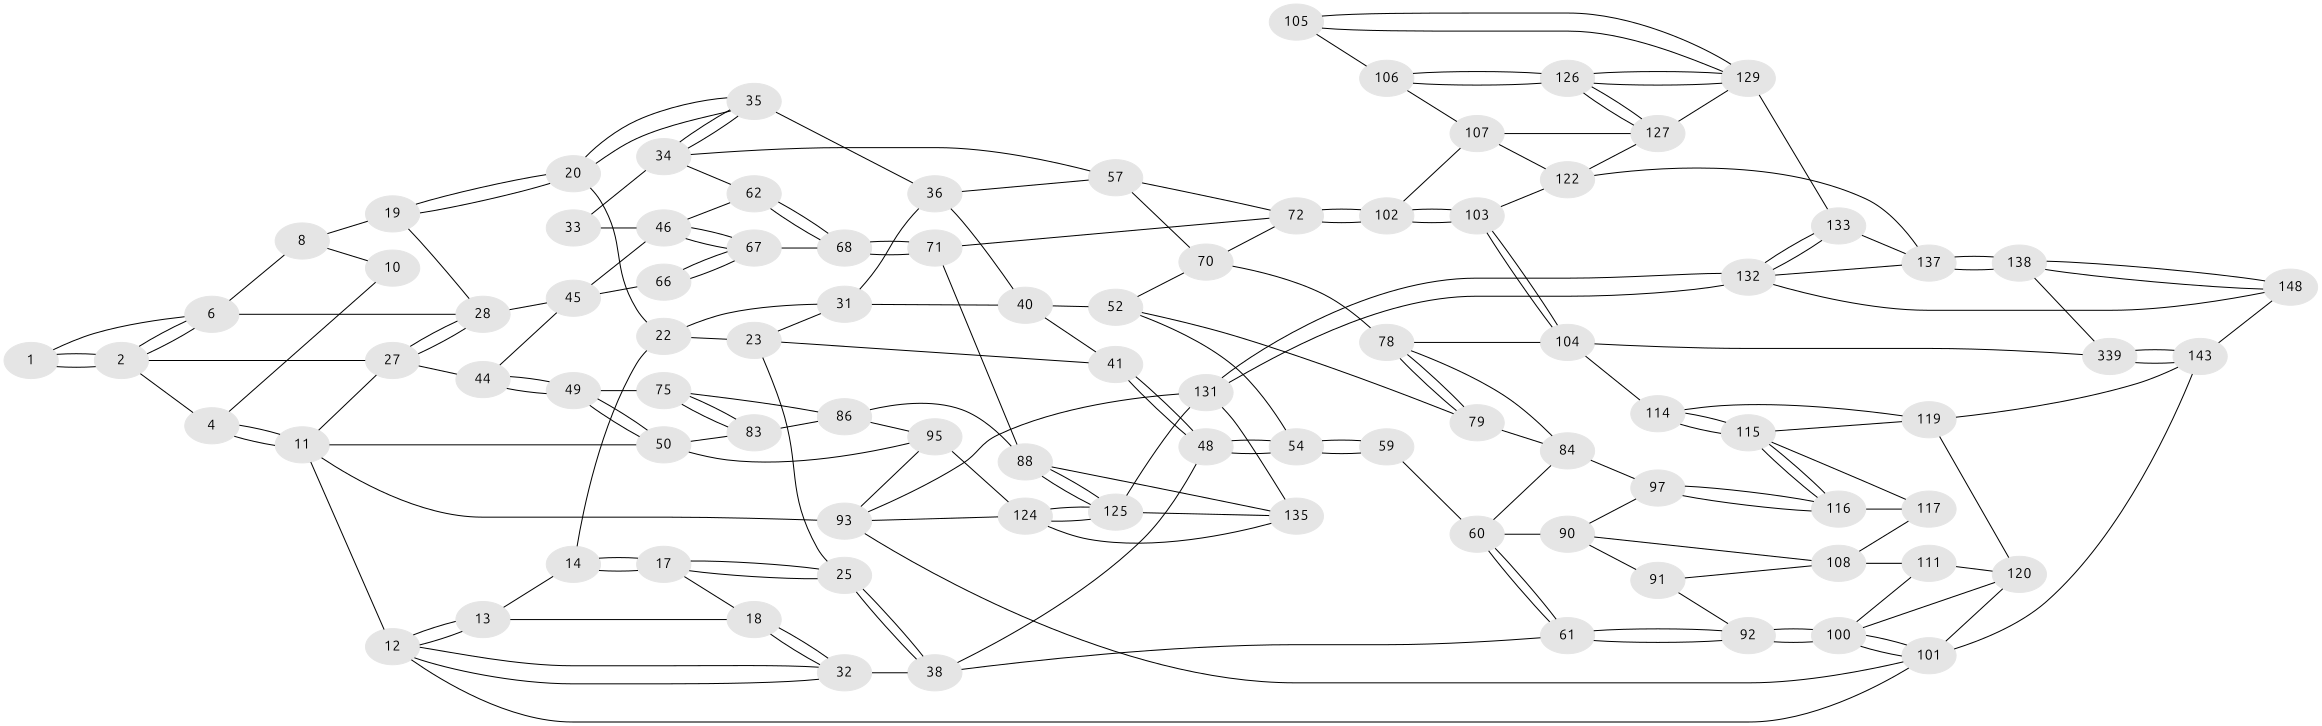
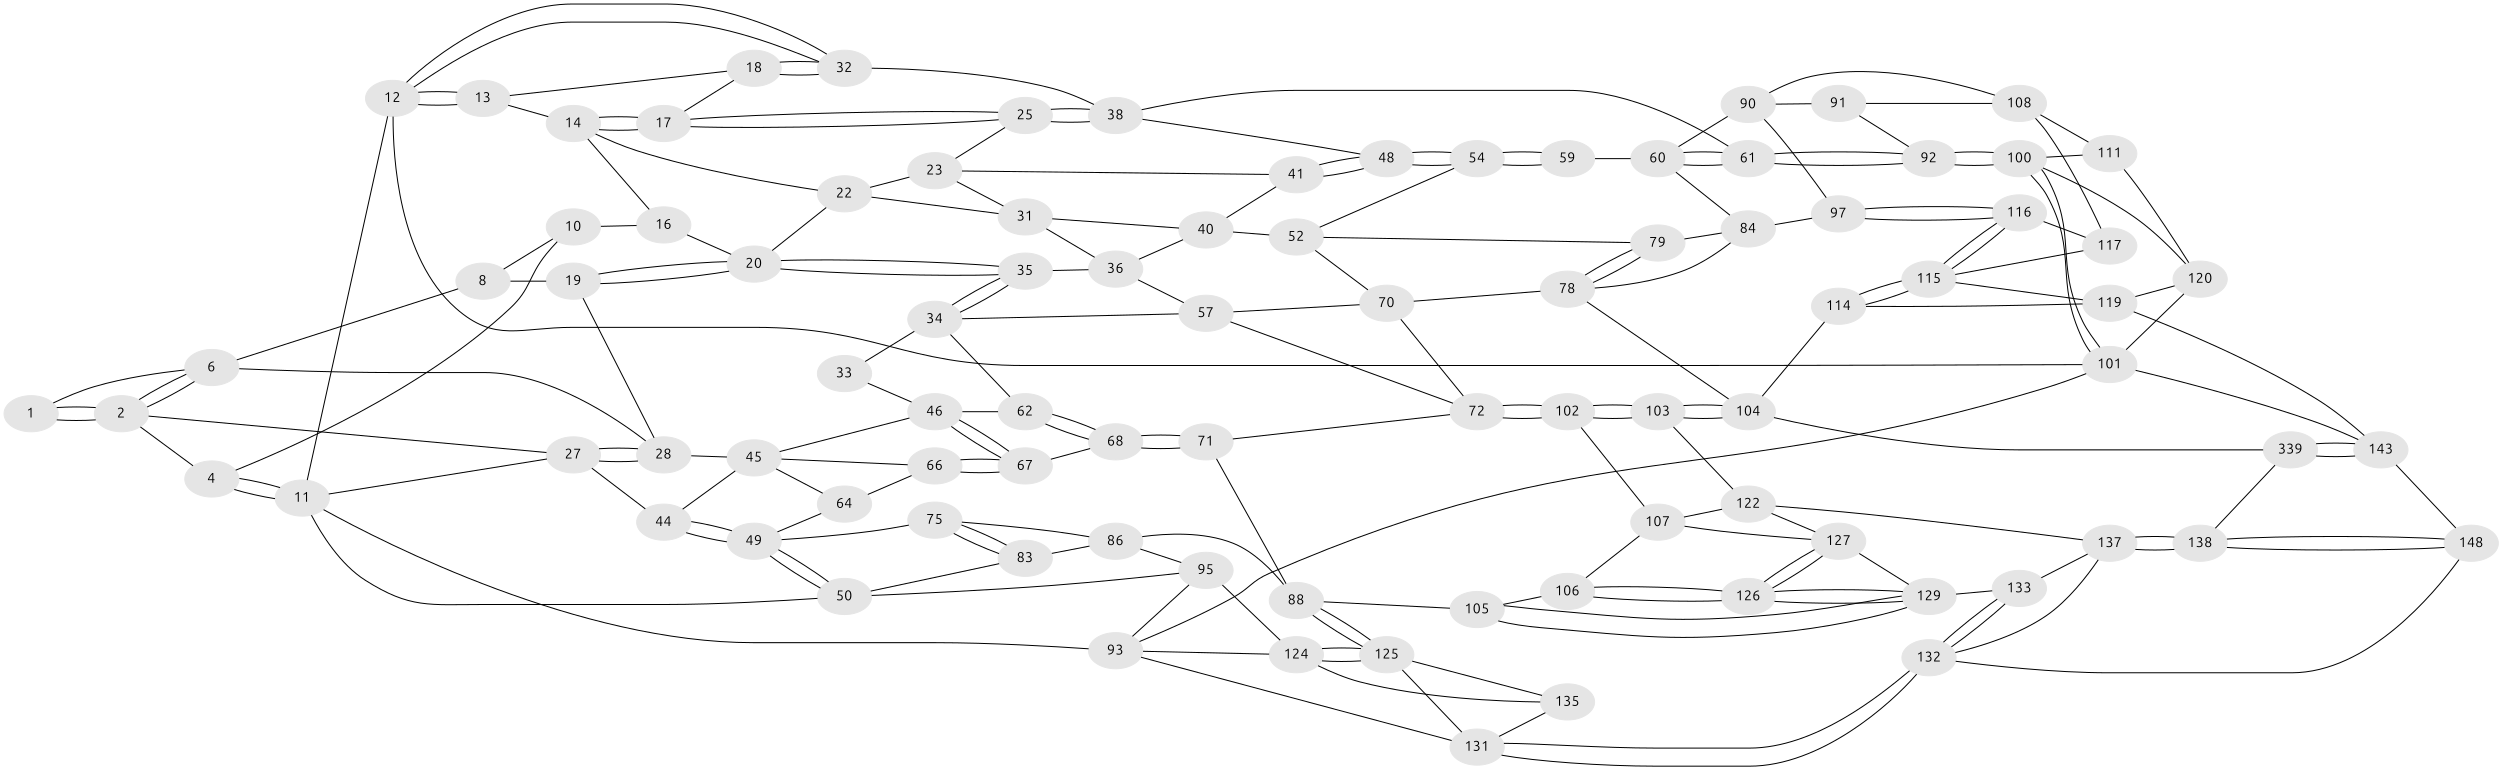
none -> (664, 225)
(1161, 489) -> (1387, 605)
none -> (845, 504)
